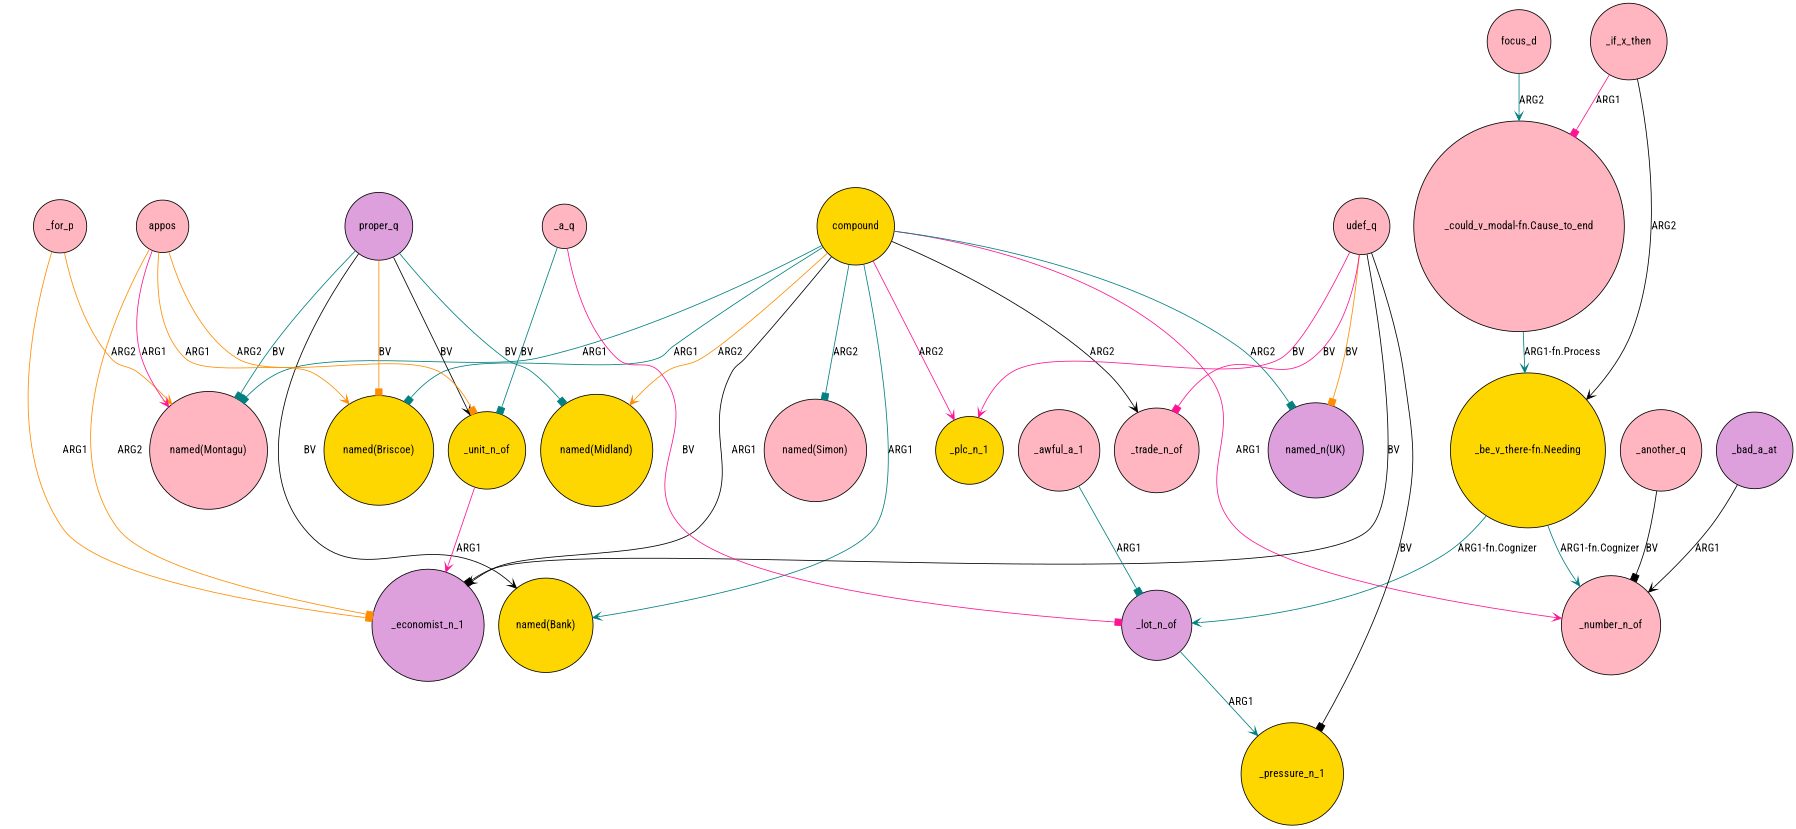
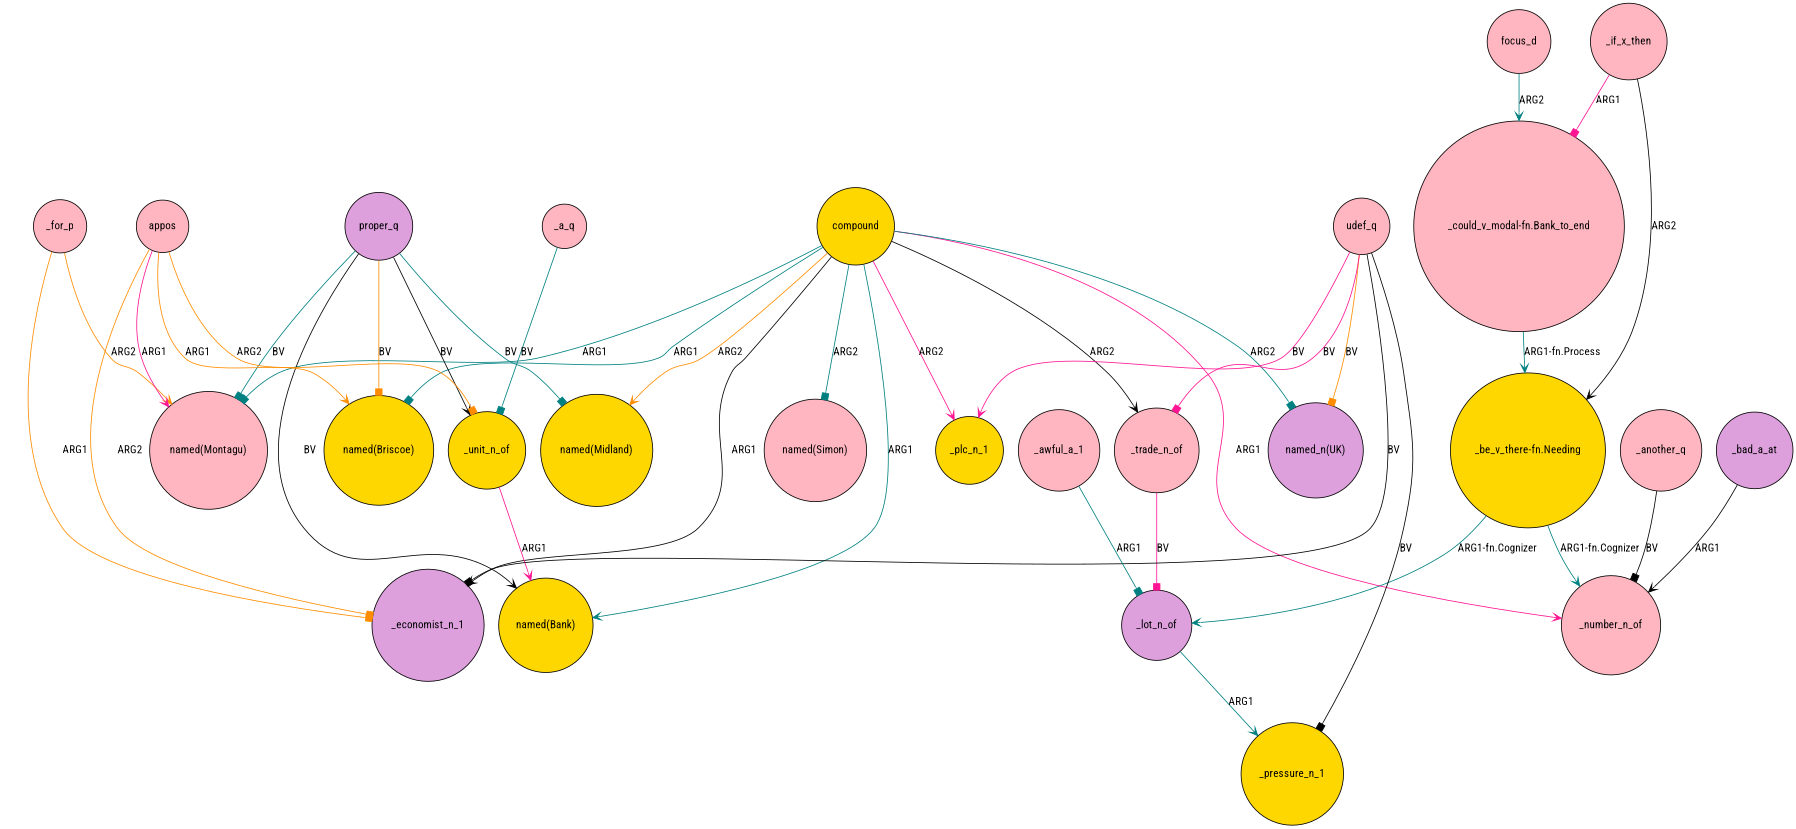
(1519, 226) -> (1519, 226)
(462, 526) -> (514, 530)
(712, 549) -> (1157, 537)
